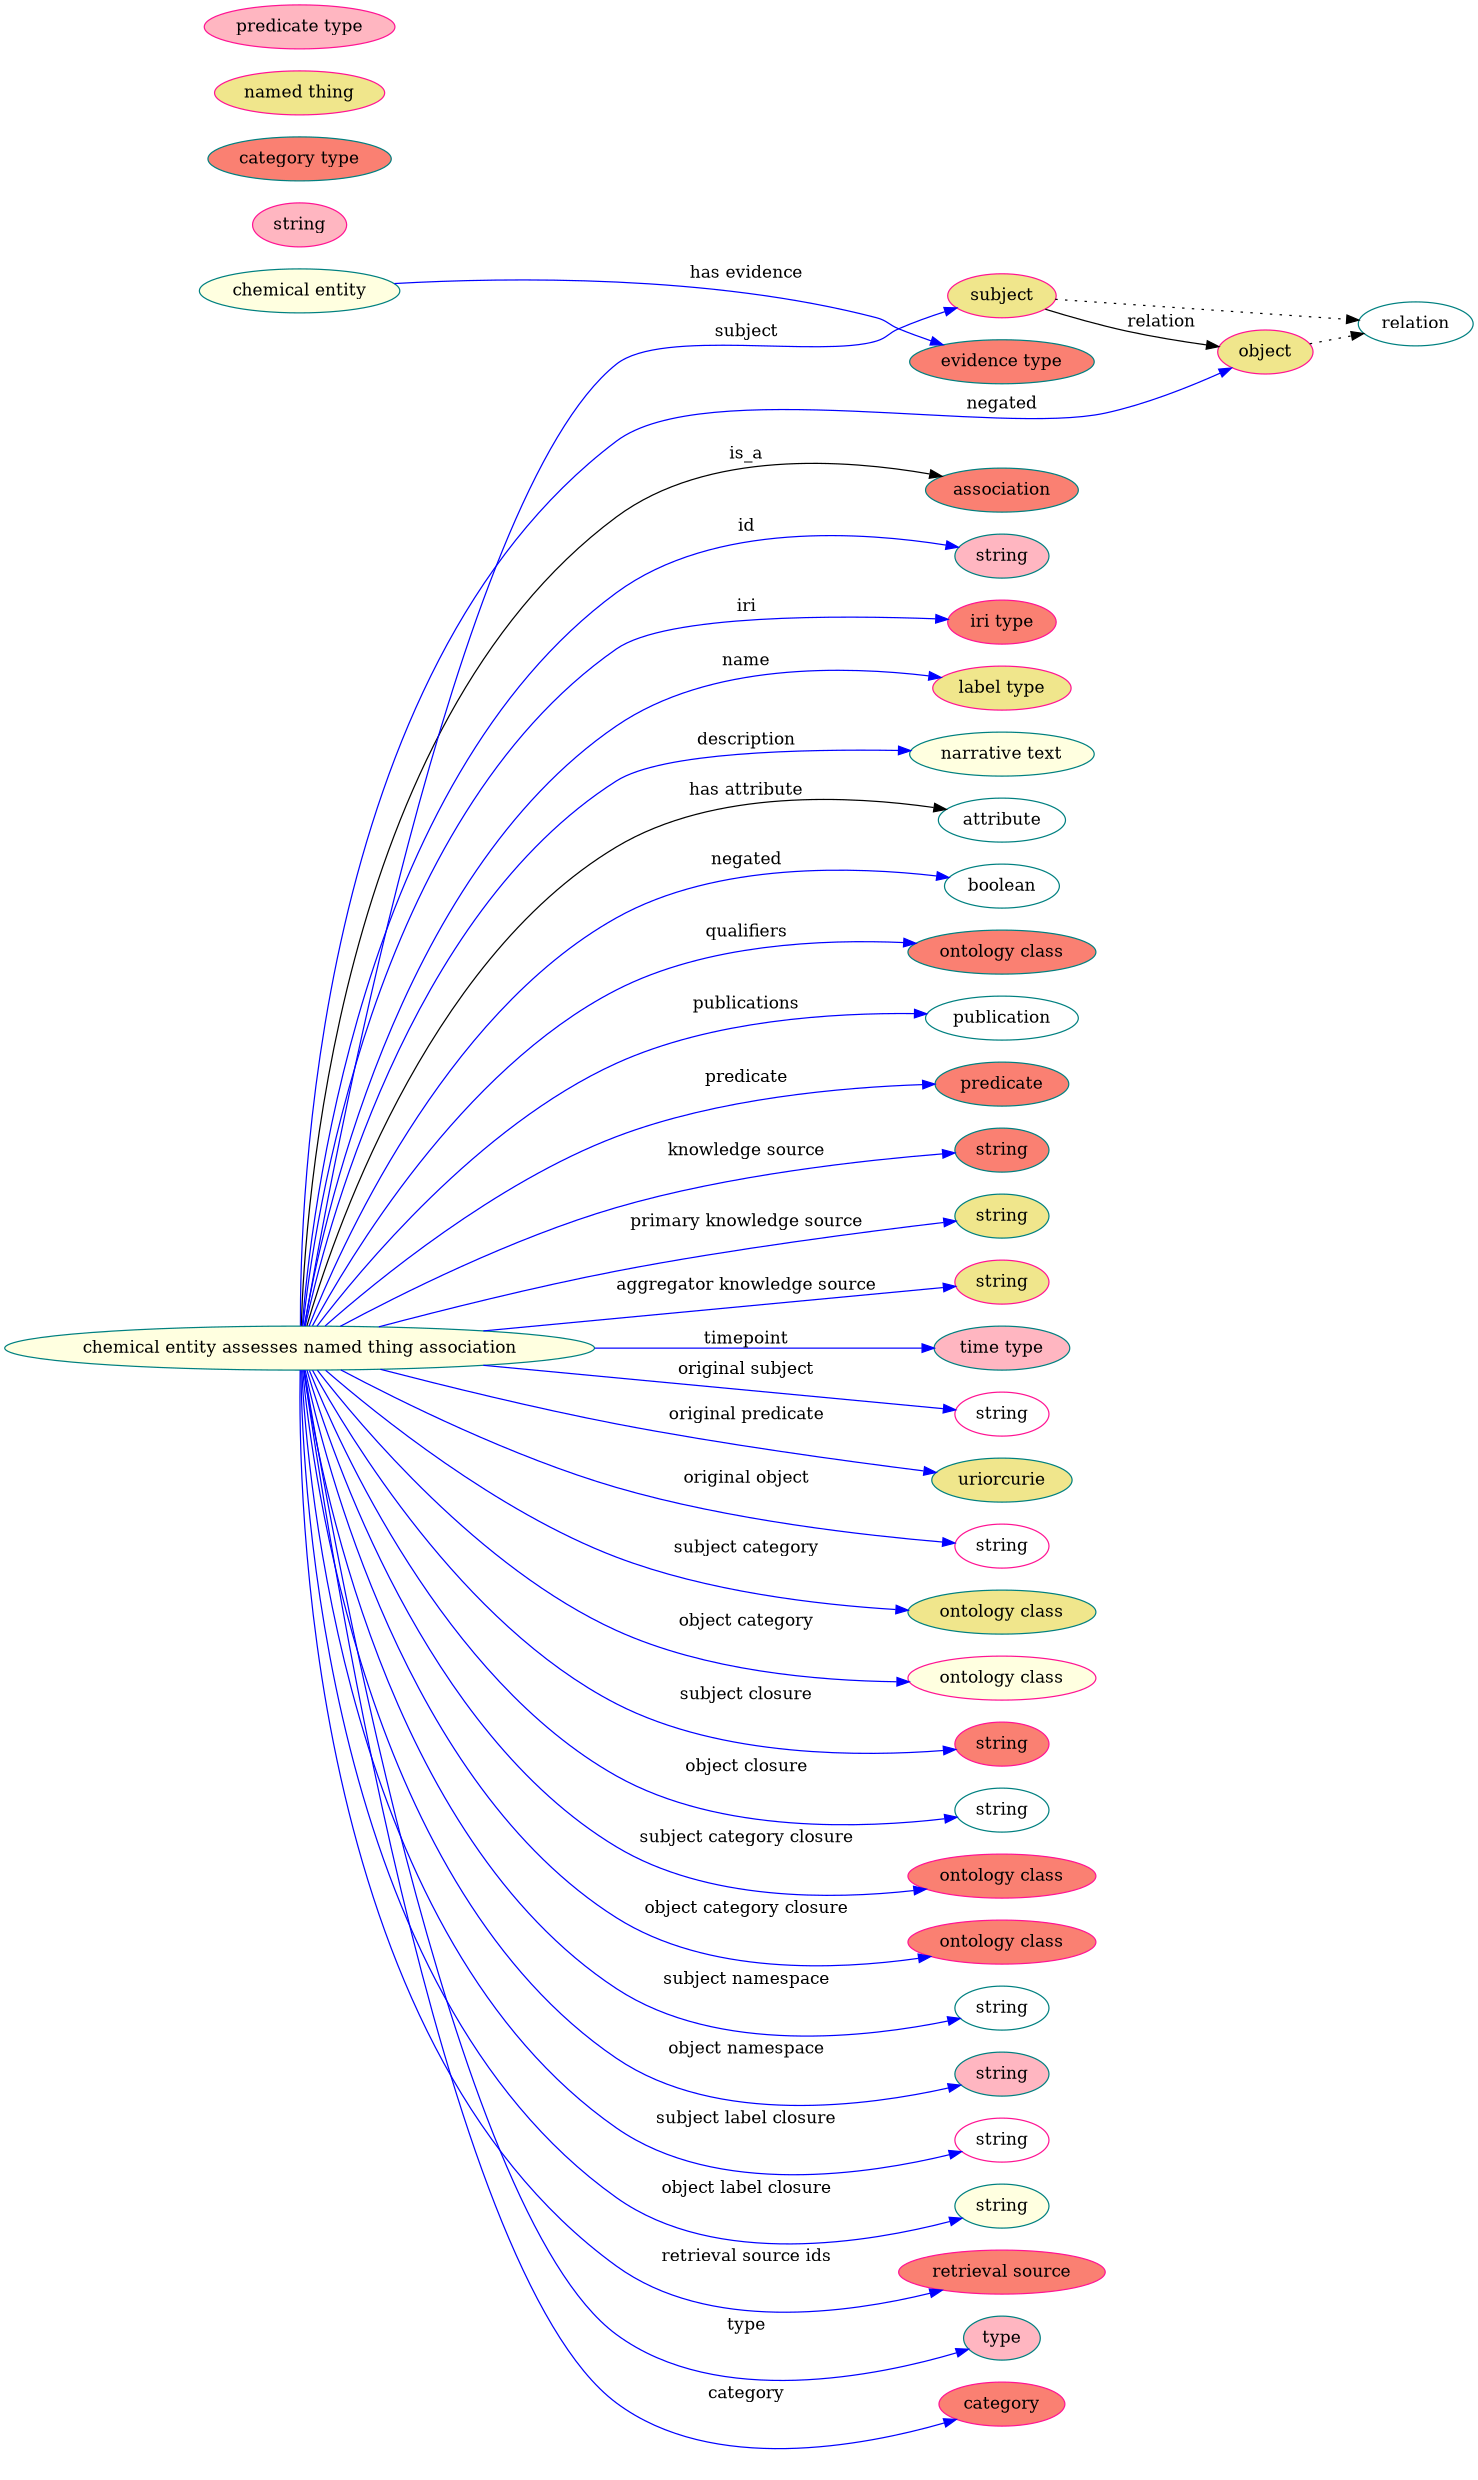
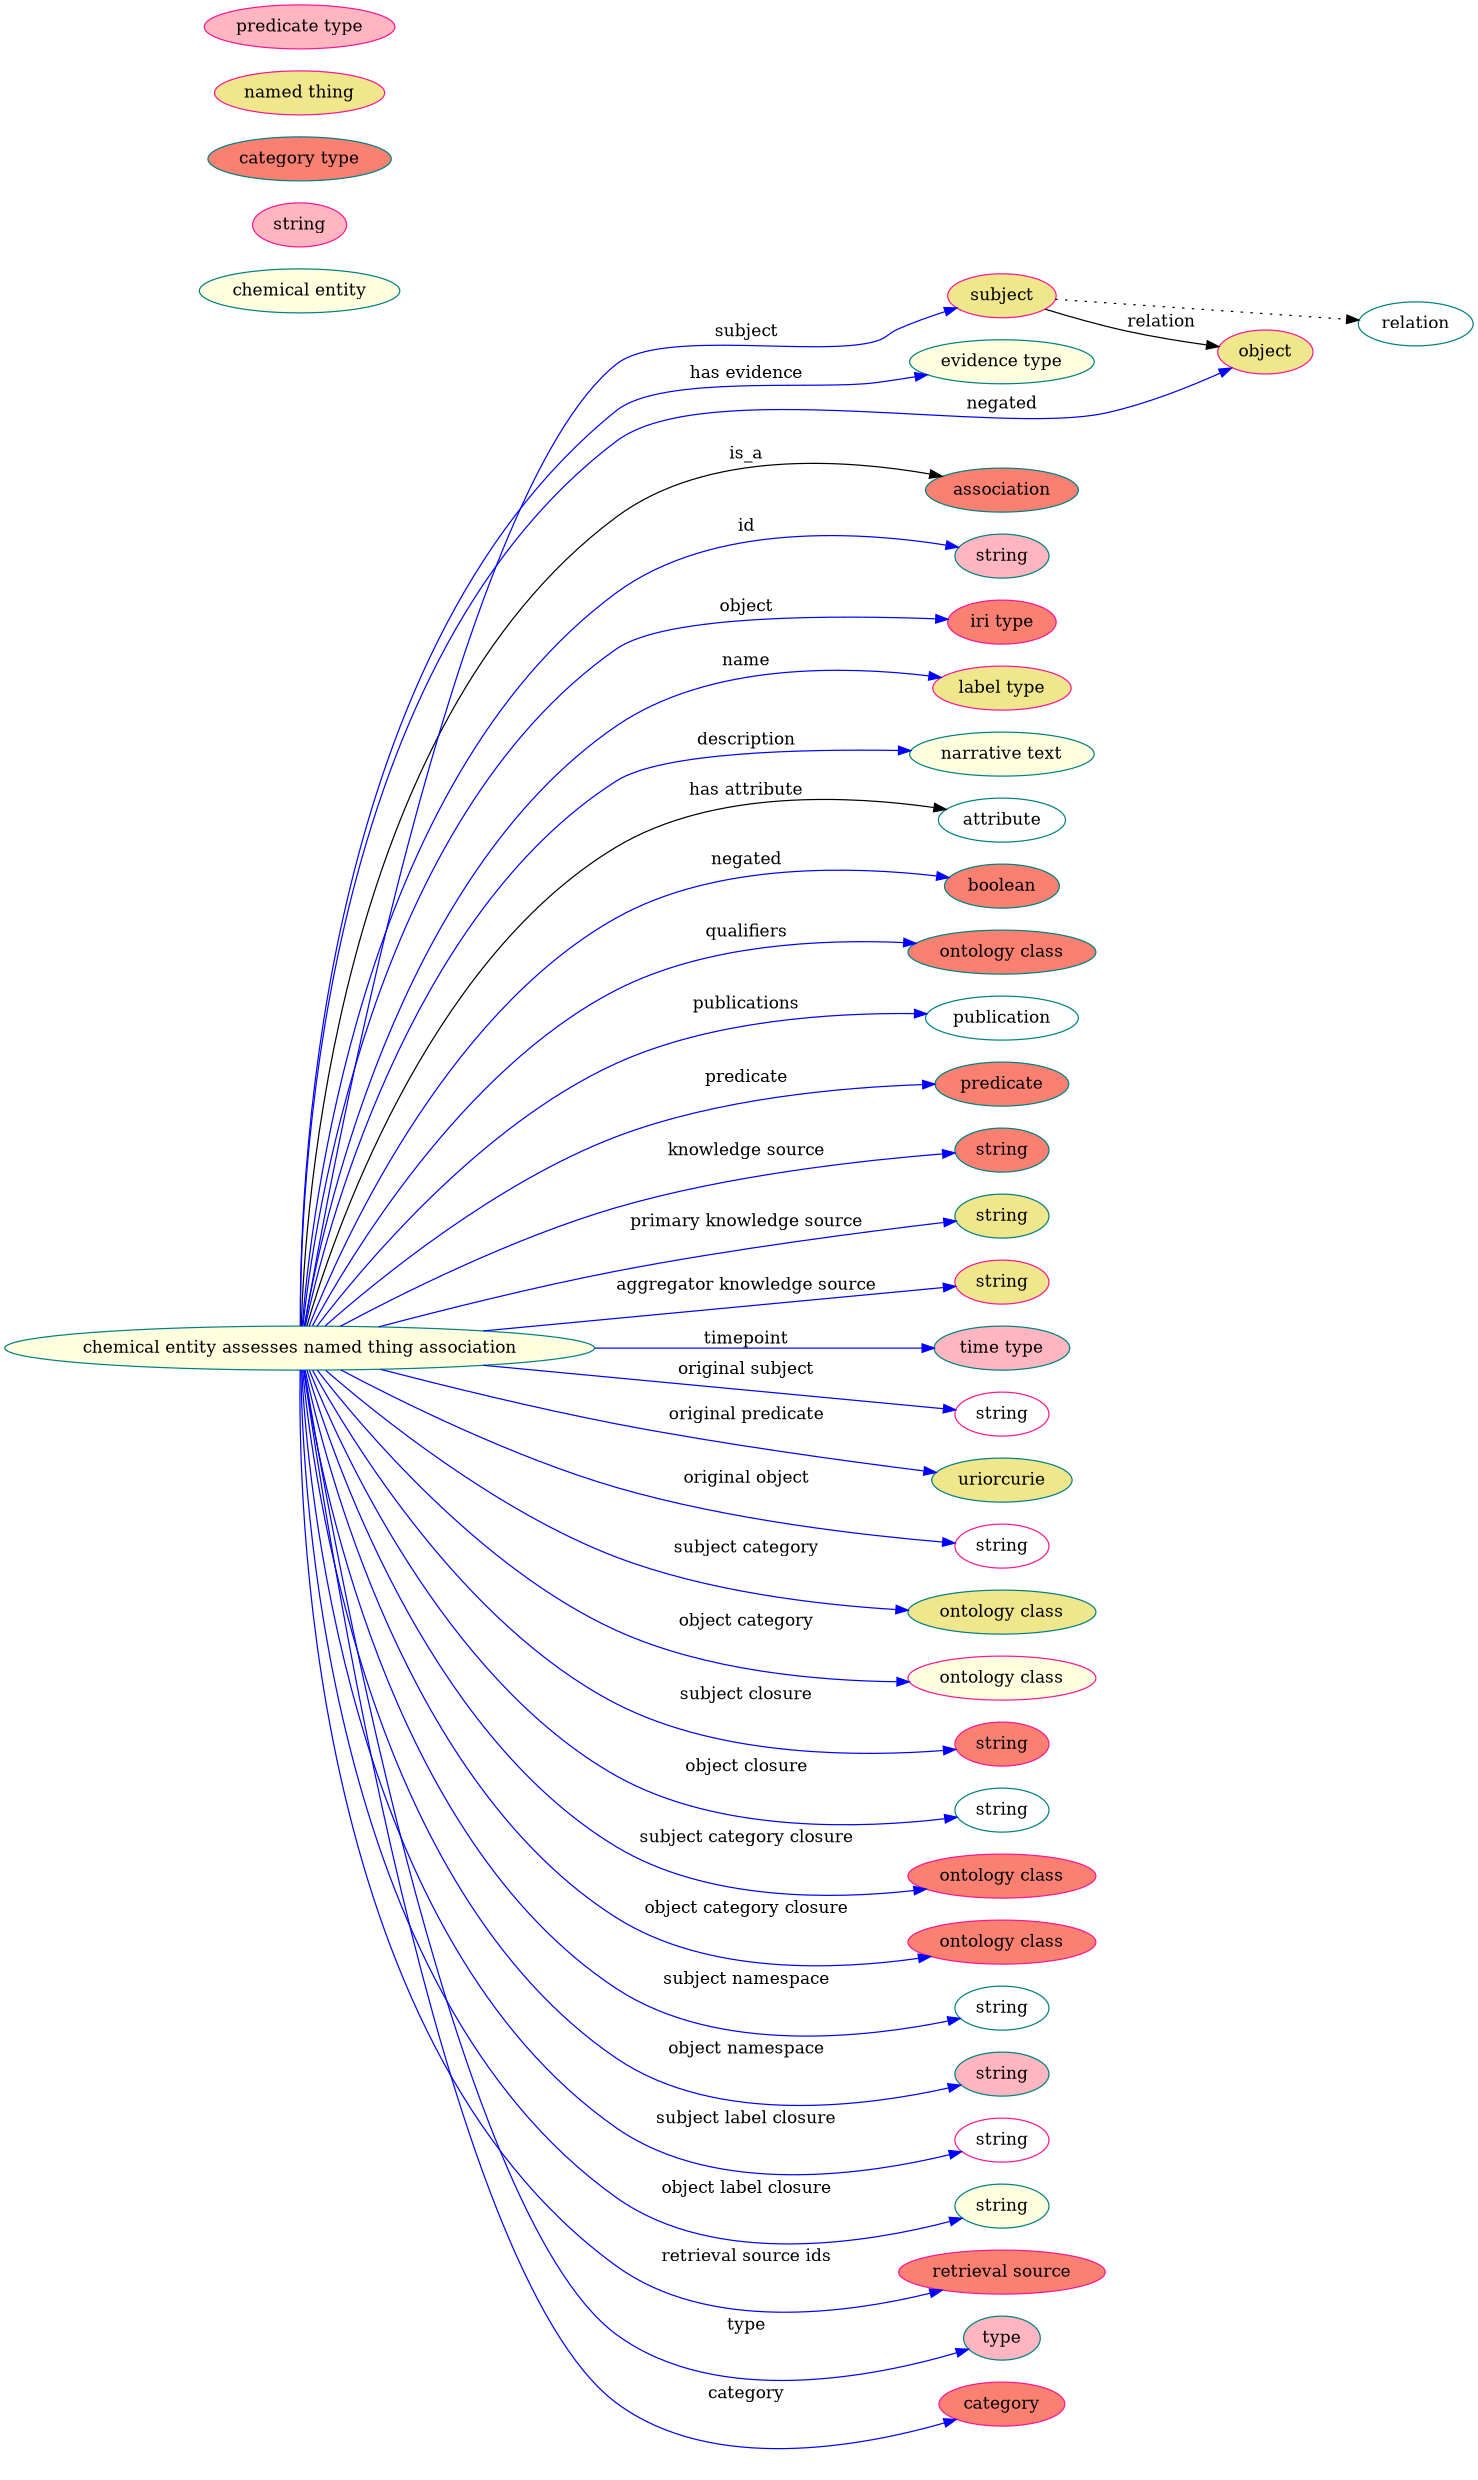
(666, 285) -> (417, 691)
(1331, 340) -> none
(1002, 362) -> (1002, 362)
(746, 607) -> (746, 607)
(1002, 886) -> (1002, 886)
